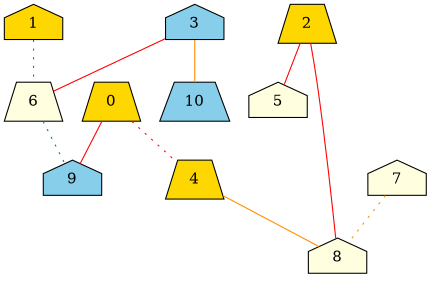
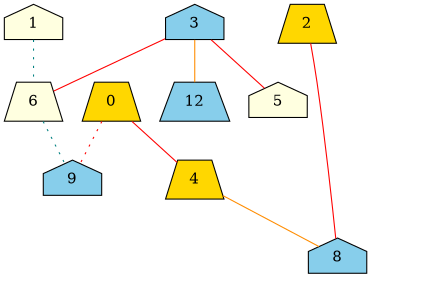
(34, 24) -> (34, 24)
(292, 64) -> (238, 64)
(195, 102) -> (195, 102)
(154, 142) -> (154, 142)
(91, 143) -> (91, 143)
(397, 180) -> none
(338, 258) -> (338, 258)
